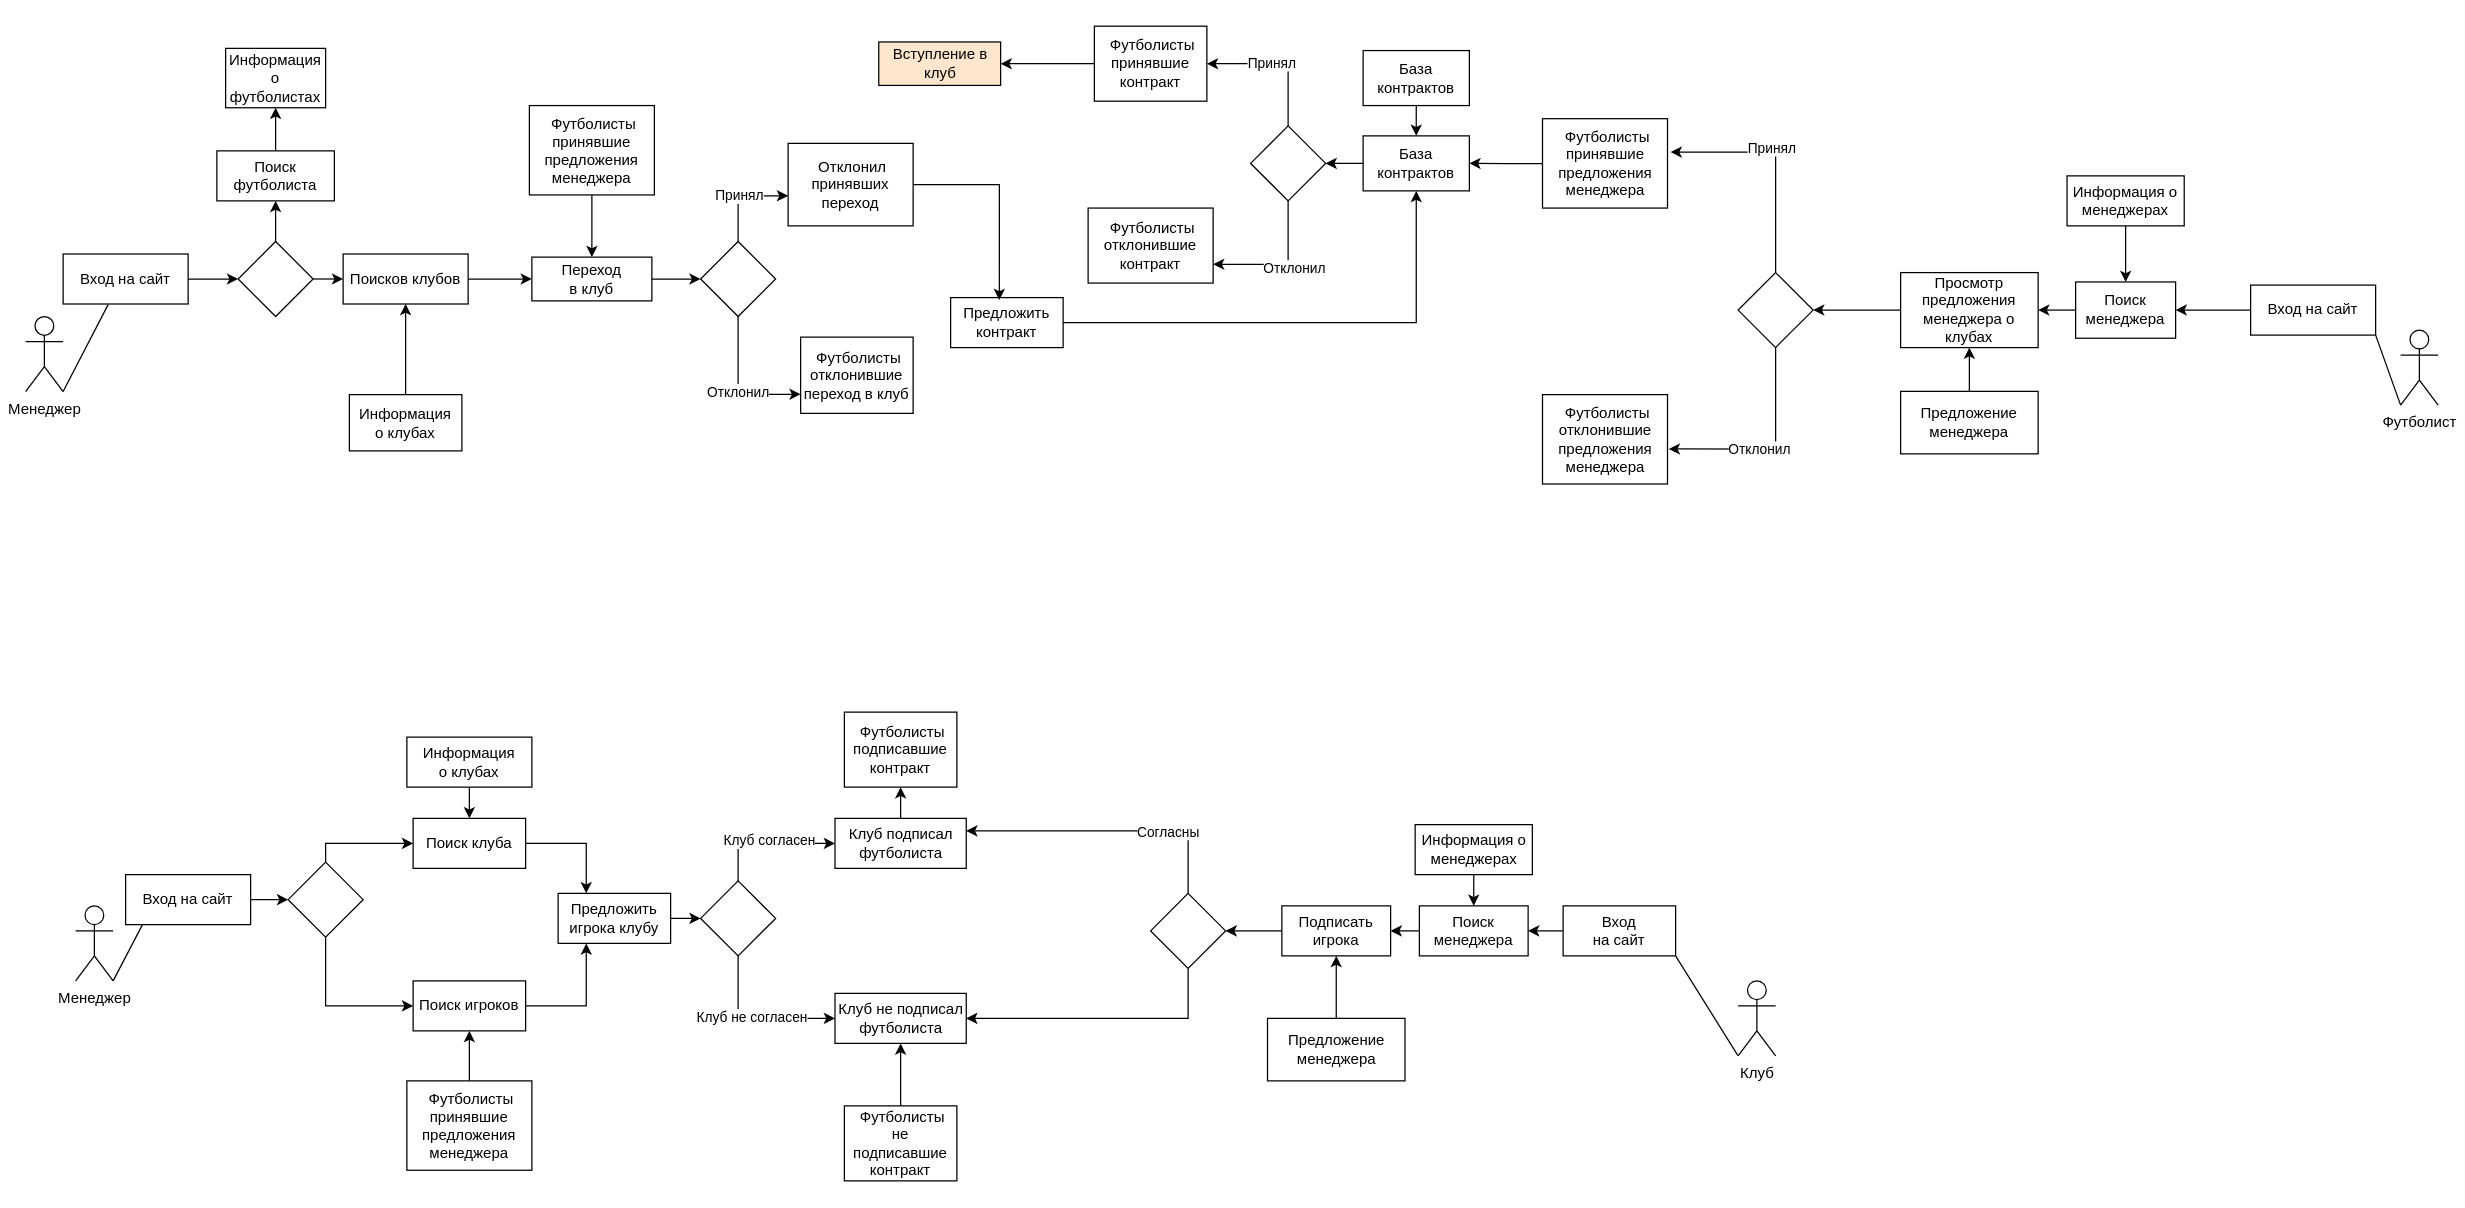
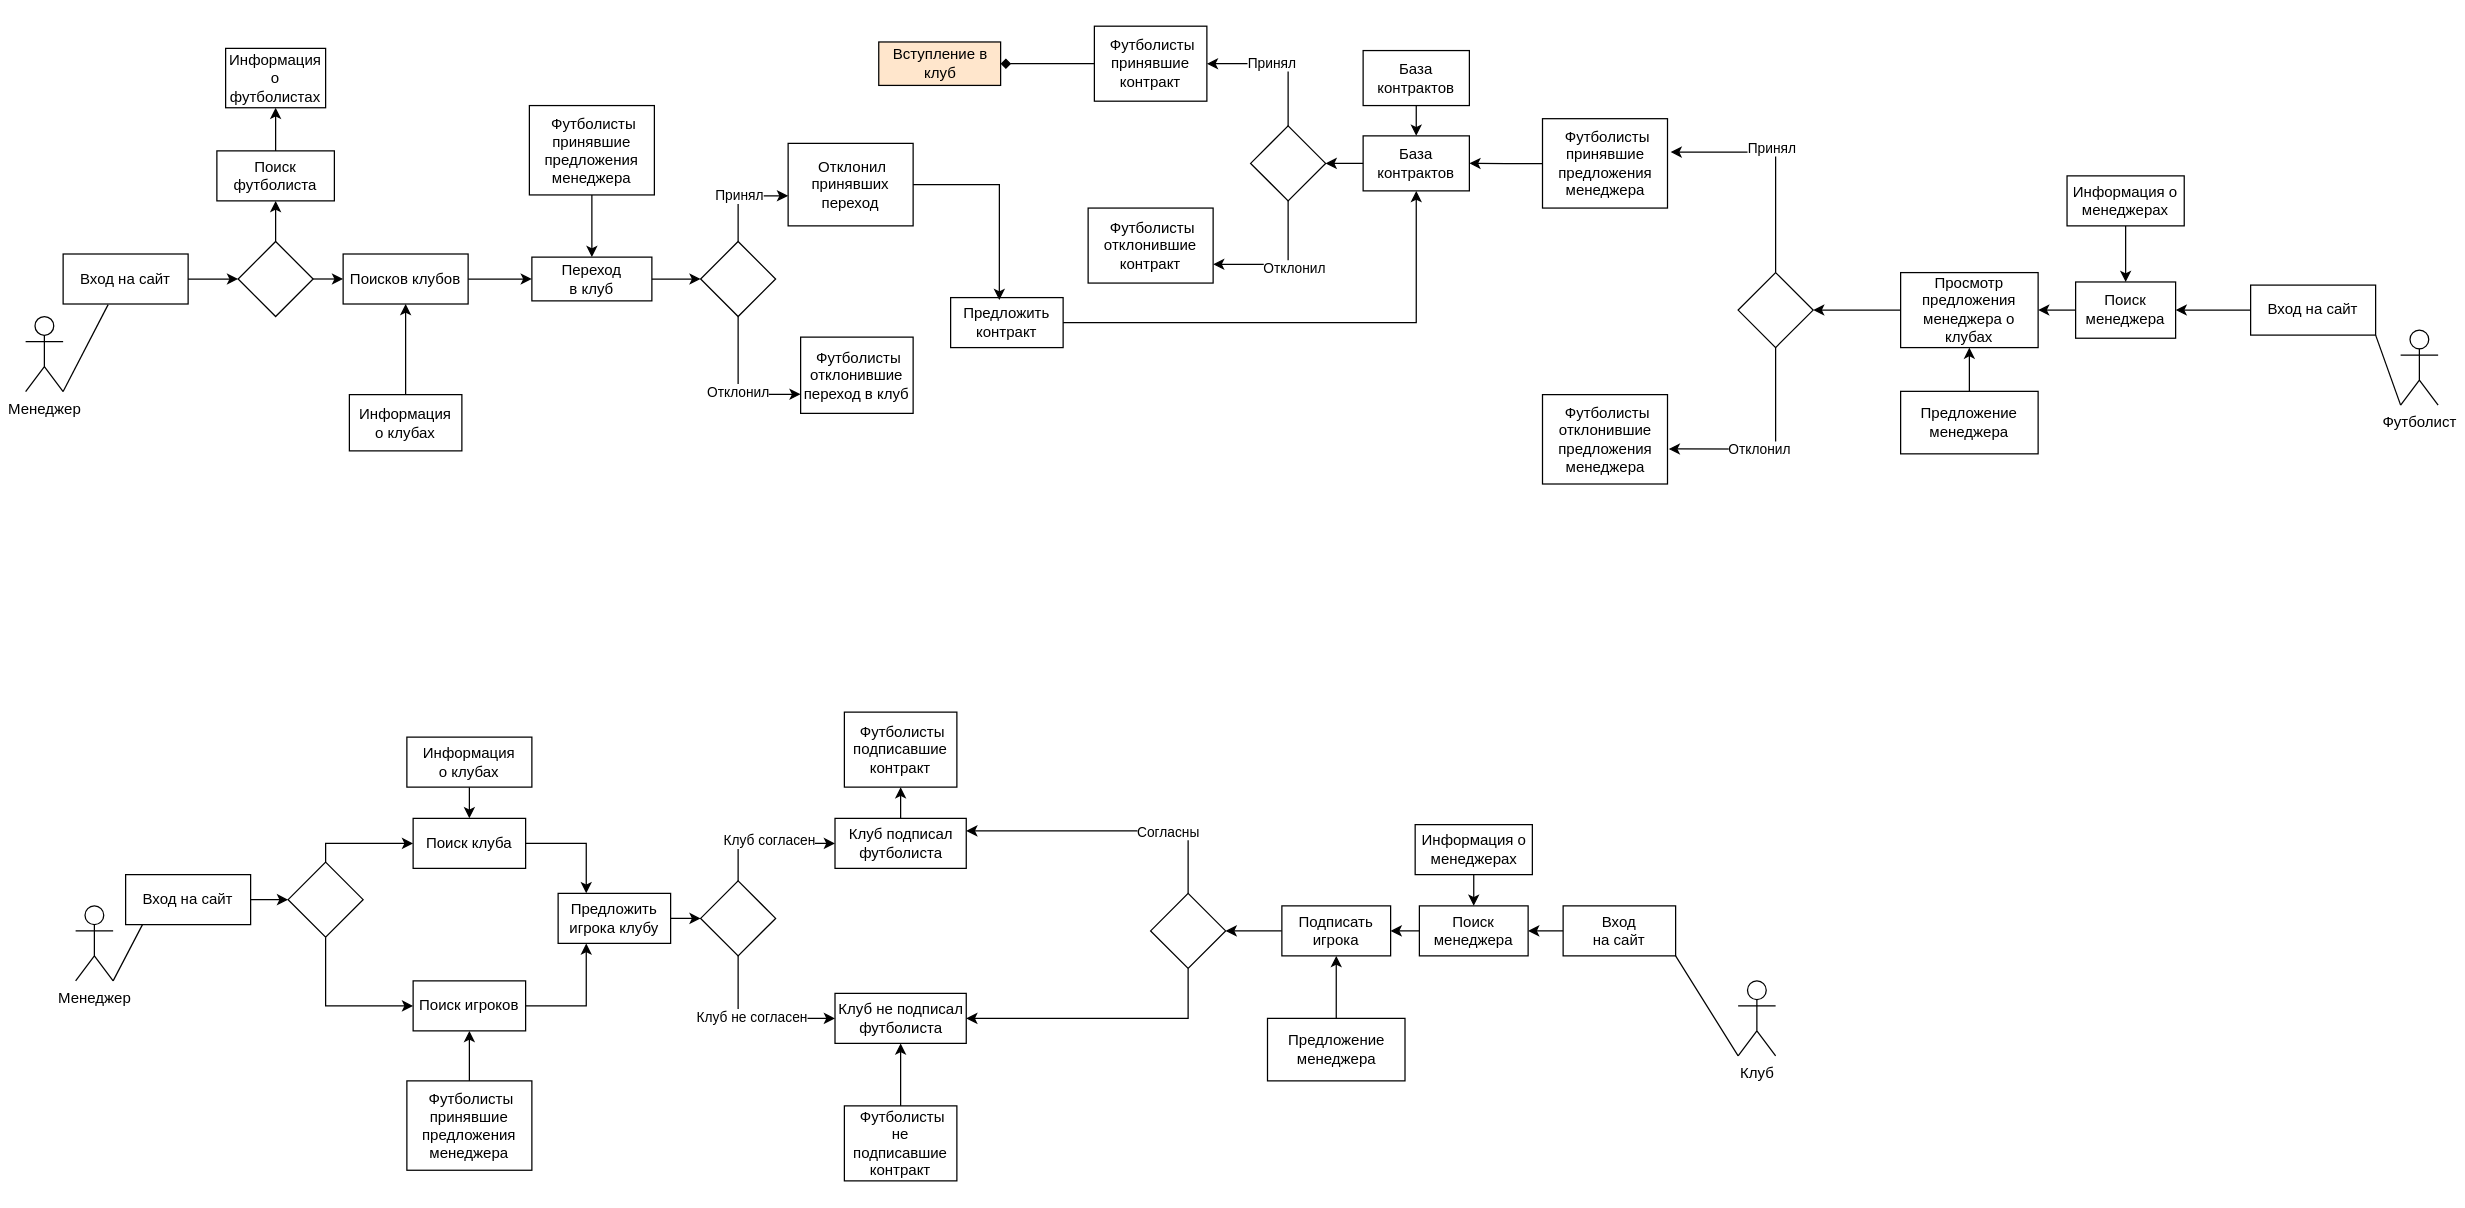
(1010, 63) -> (1011, 63)
